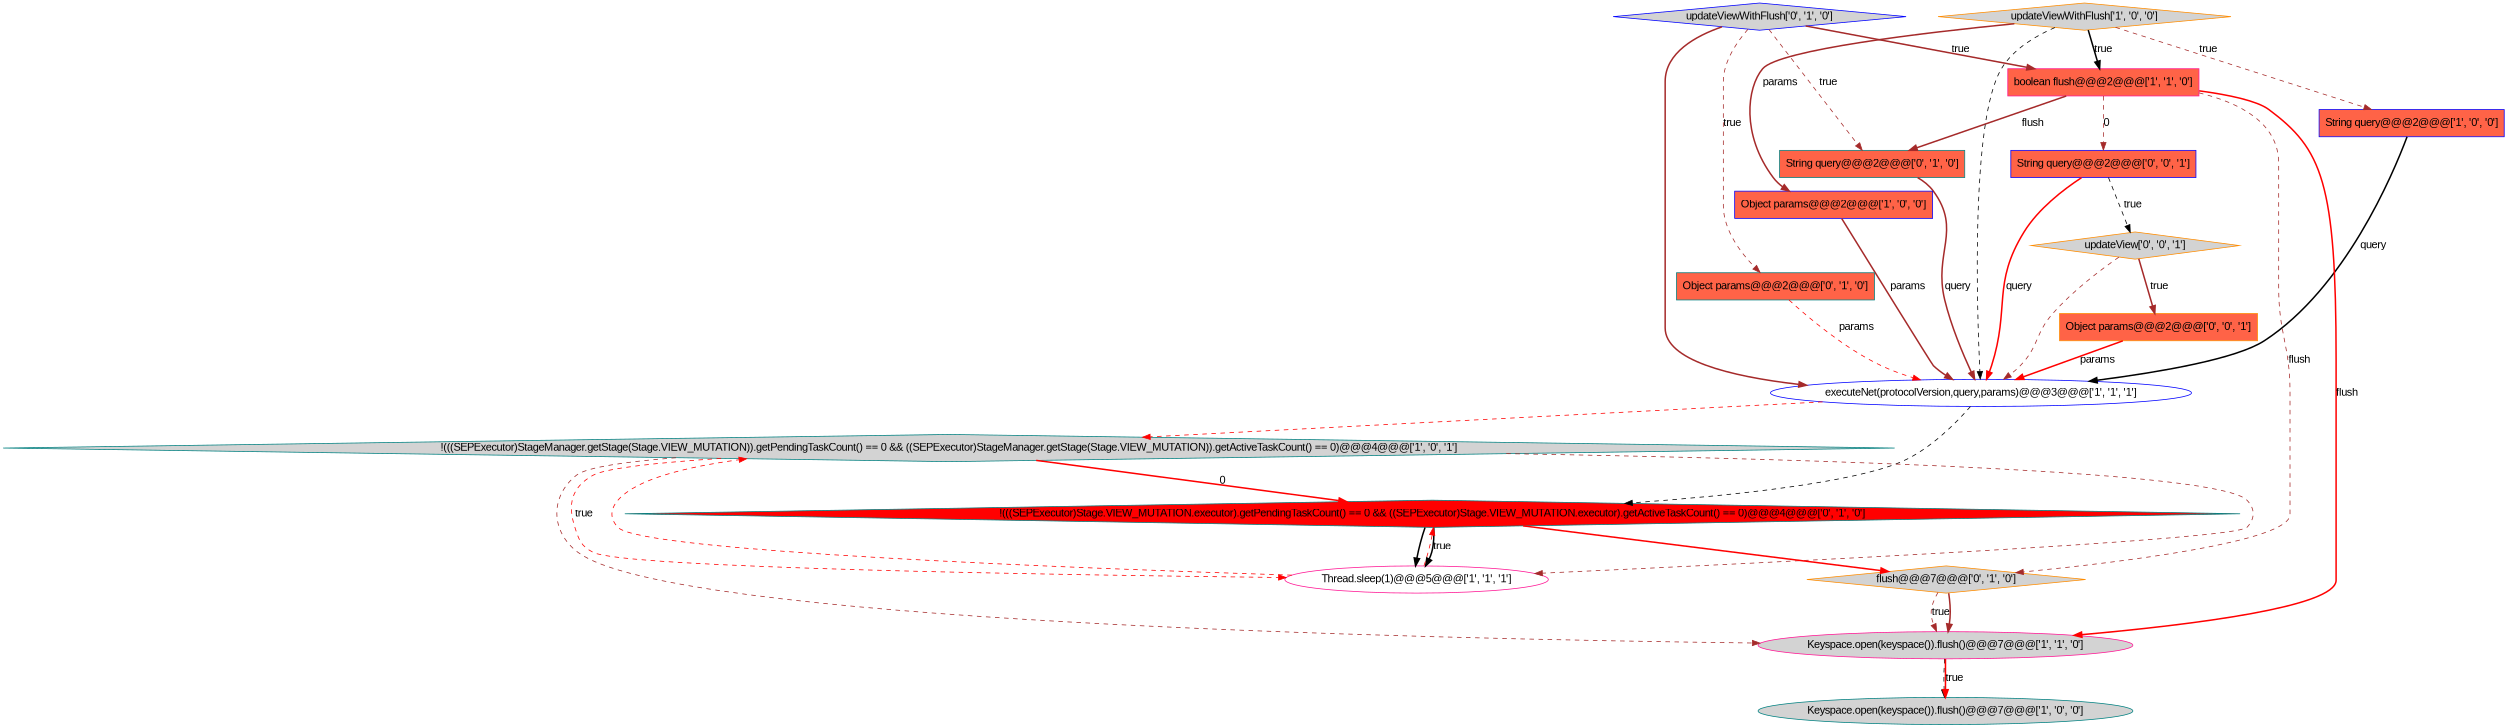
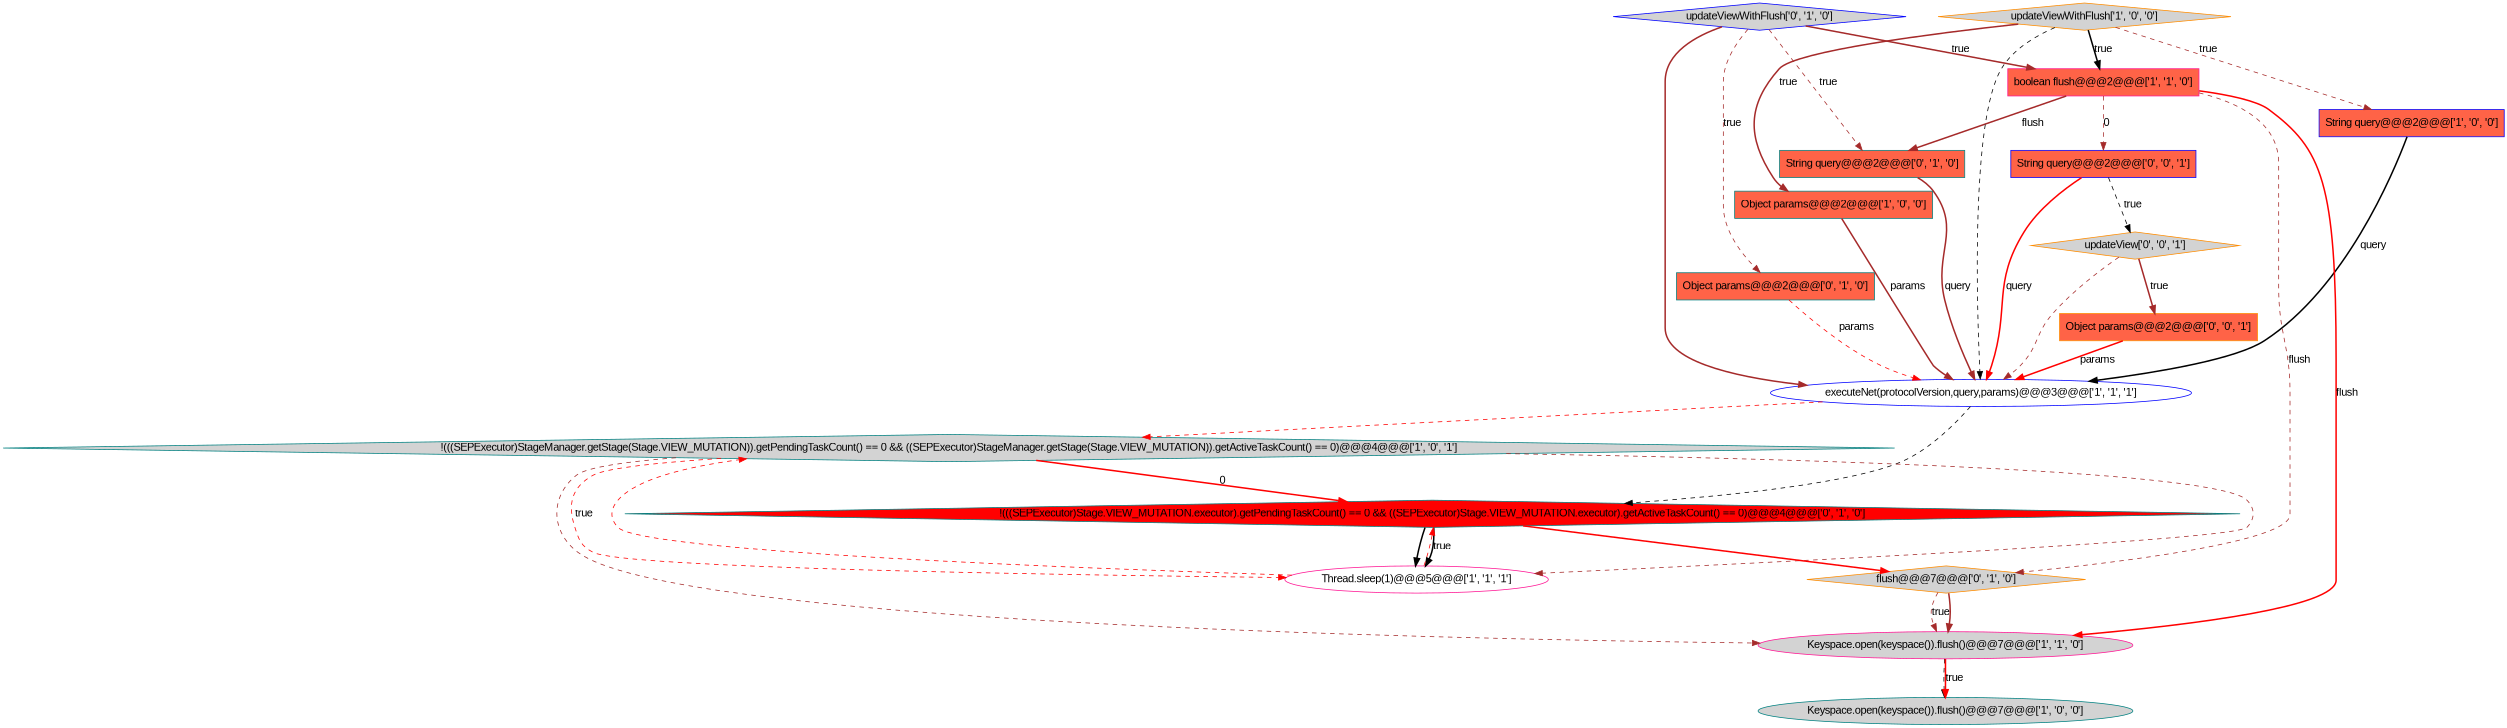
(1780, 82) -> (1788, 82)
(1834, 205) -> (1834, 205)
